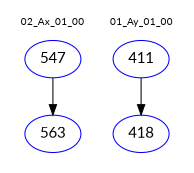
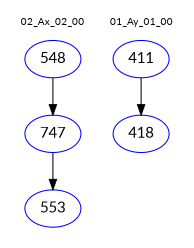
(53, 22) -> (53, 22)
none -> (53, 59)
(53, 59) -> (53, 134)
(53, 134) -> (53, 209)
